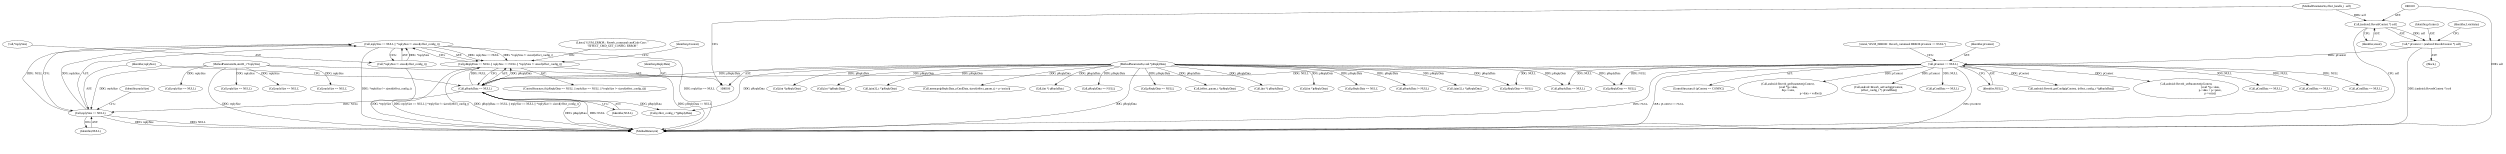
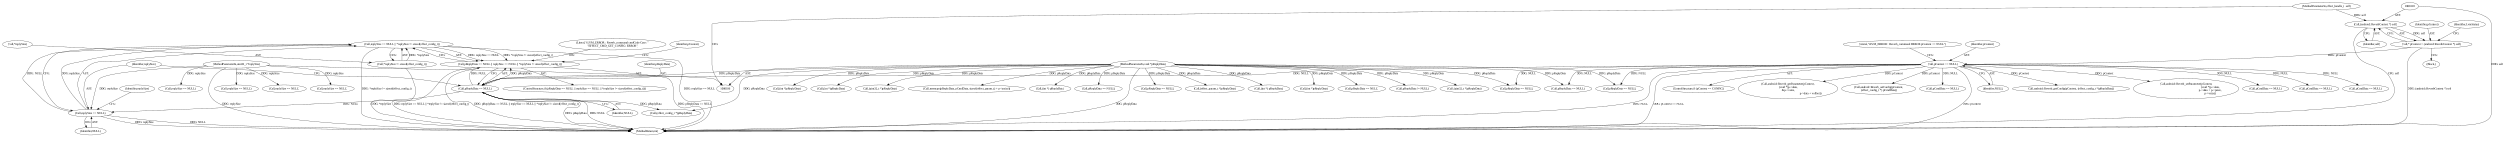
none -> (2393, 37)
(2372, 44) -> (2372, 44)
(2435, 55) -> (2435, 55)
